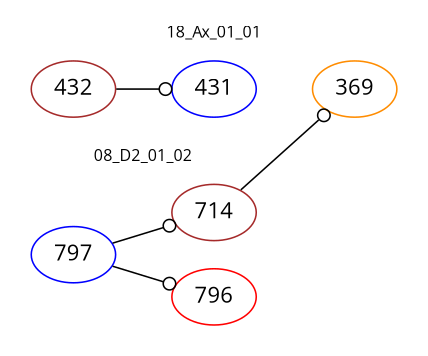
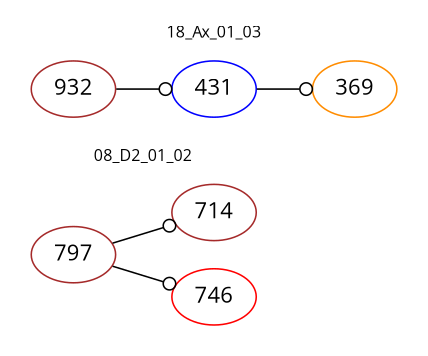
(214, 34) -> (214, 34)
(73, 89) -> (73, 89)
(280, 155) -> (278, 89)
(73, 255) -> (73, 255)
(214, 297) -> (214, 297)
